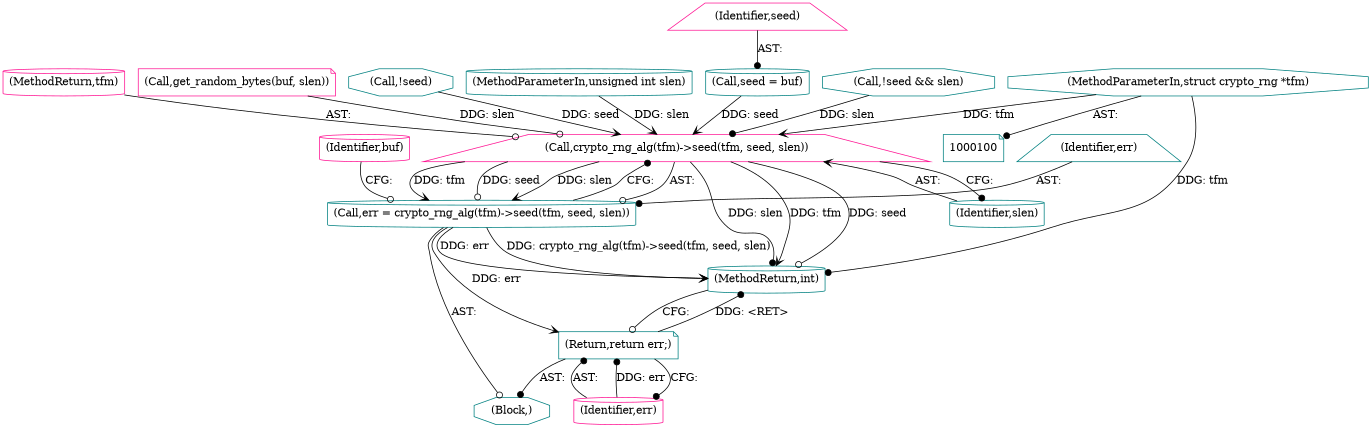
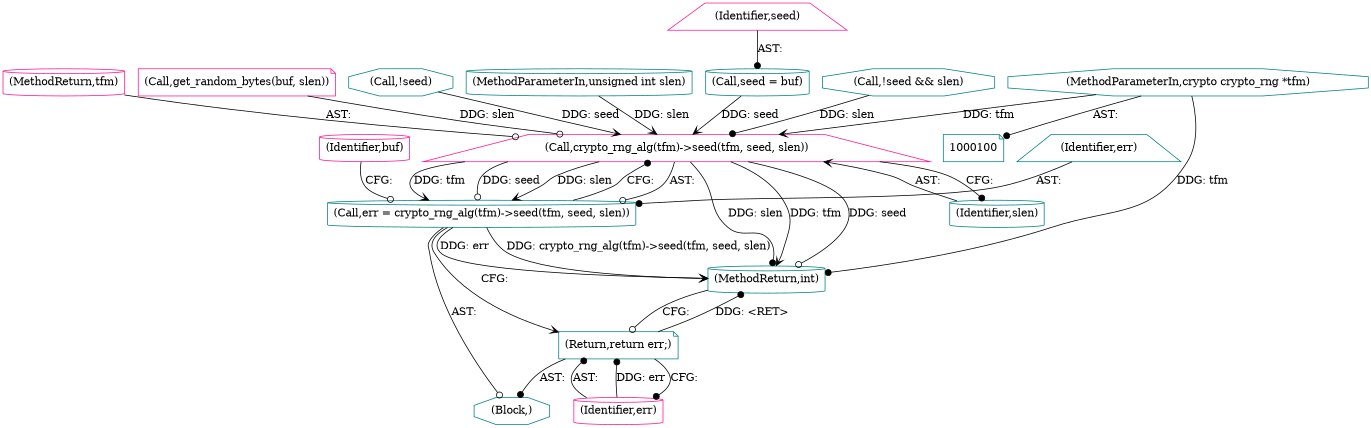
(1188, 82) -> (1188, 82)
(496, 280) -> (496, 280)
